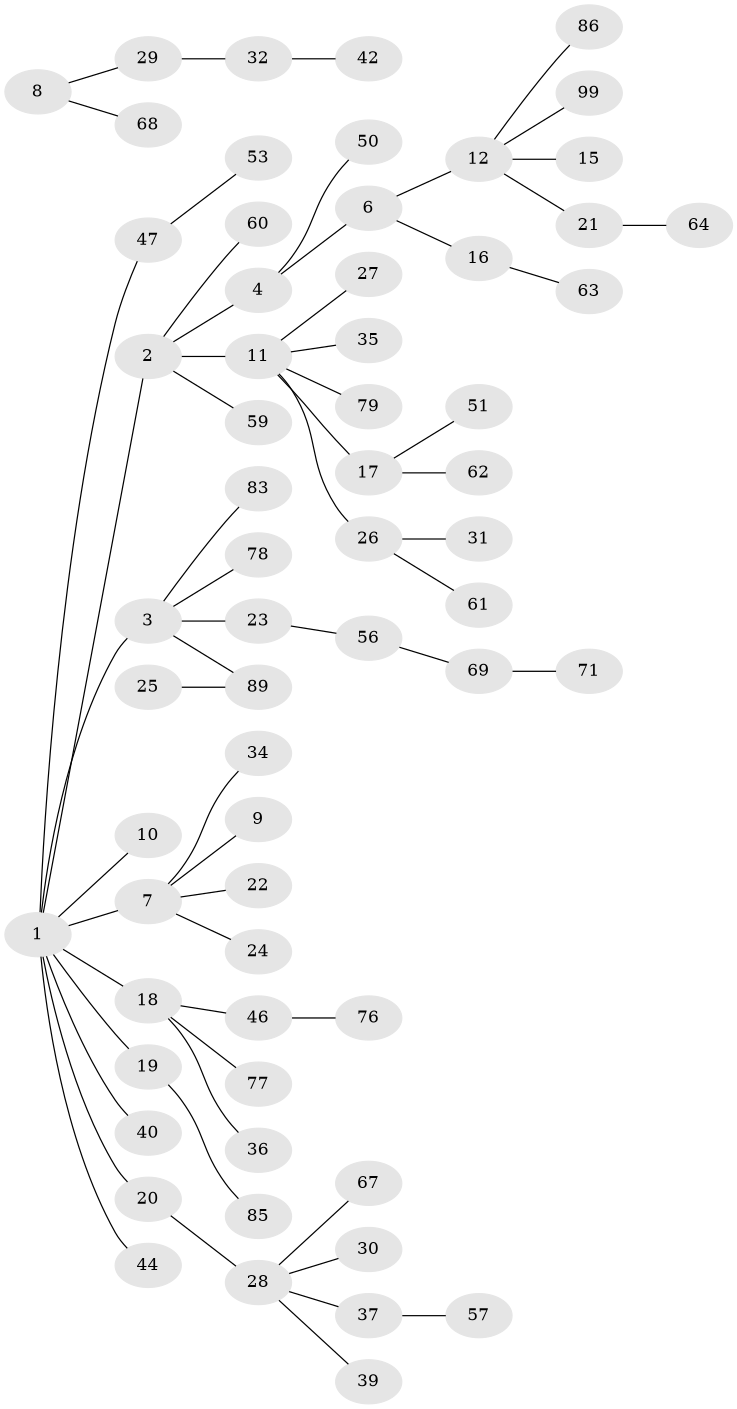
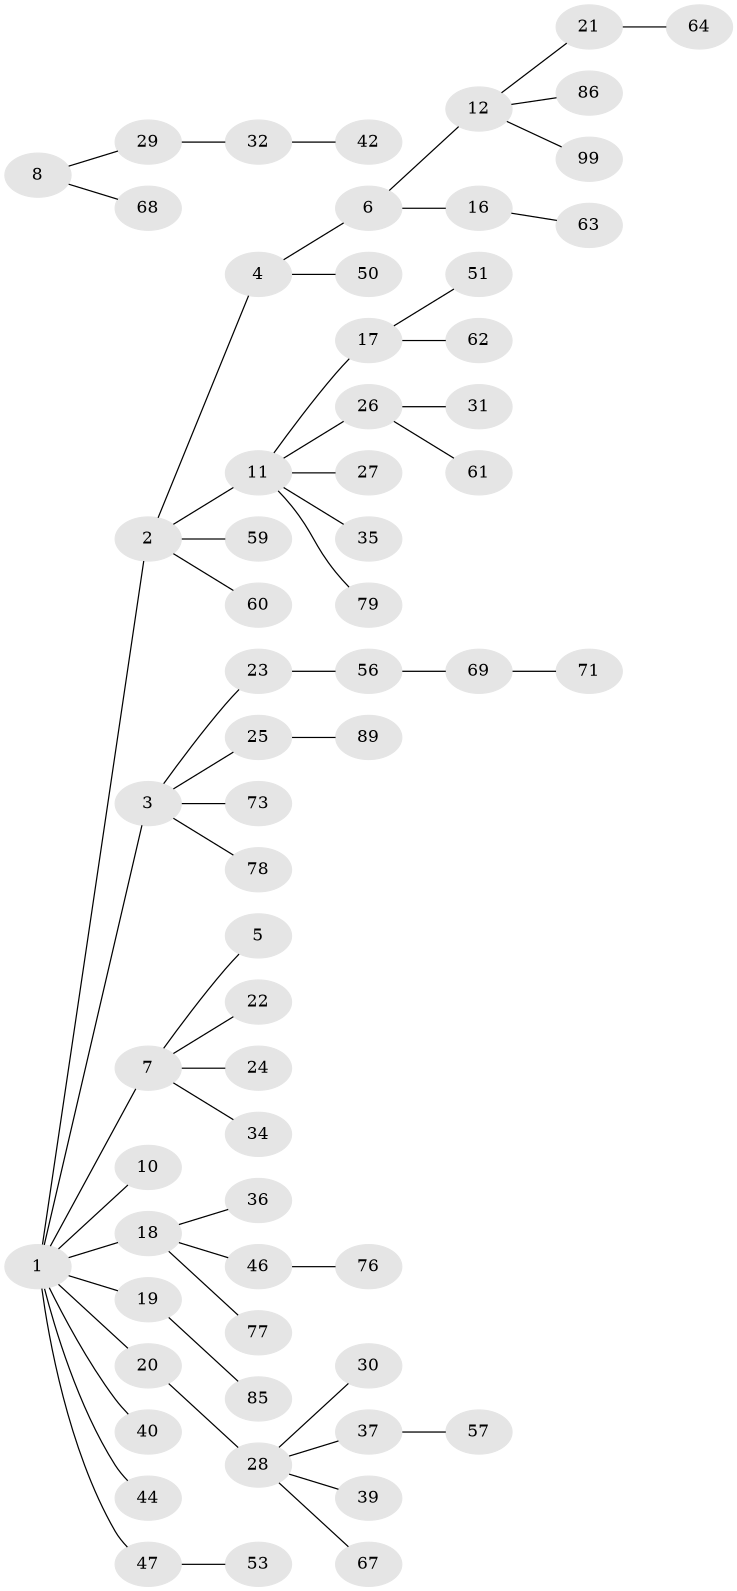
(589, 159) -> none
(258, 489) -> (258, 804)
(203, 654) -> (203, 771)
(258, 820) -> (258, 936)
